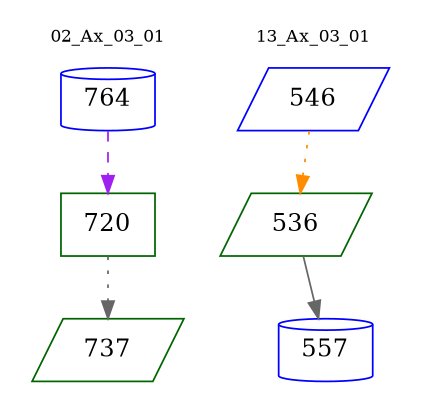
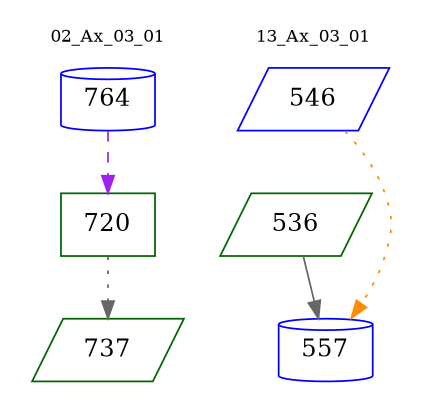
(306, 153) -> (390, 214)
